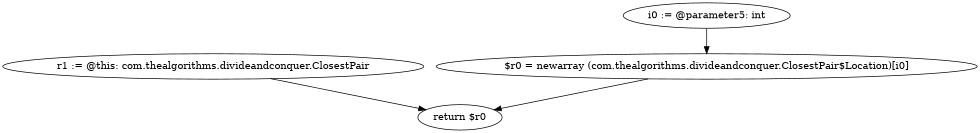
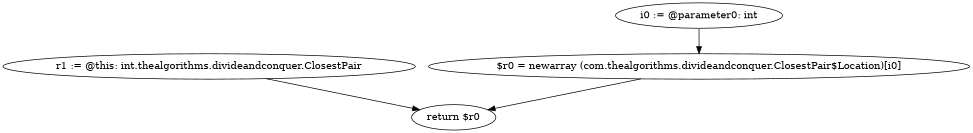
(707, 16) -> (699, 16)
(213, 66) -> (209, 66)
